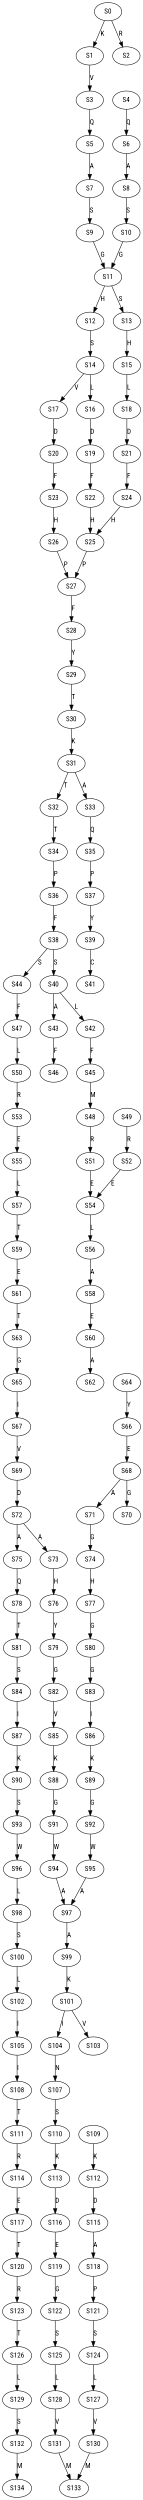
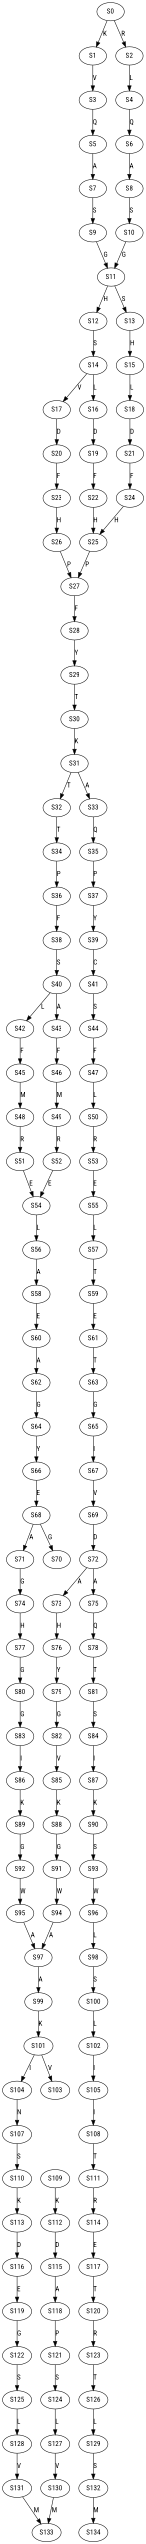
none -> (129, 75)
(37, 961) -> (93, 1004)
none -> (57, 1093)
none -> (36, 1402)
